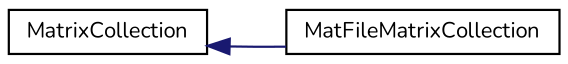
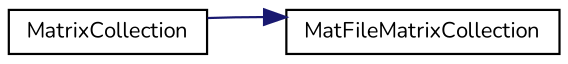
(258, 47) -> (236, 17)
